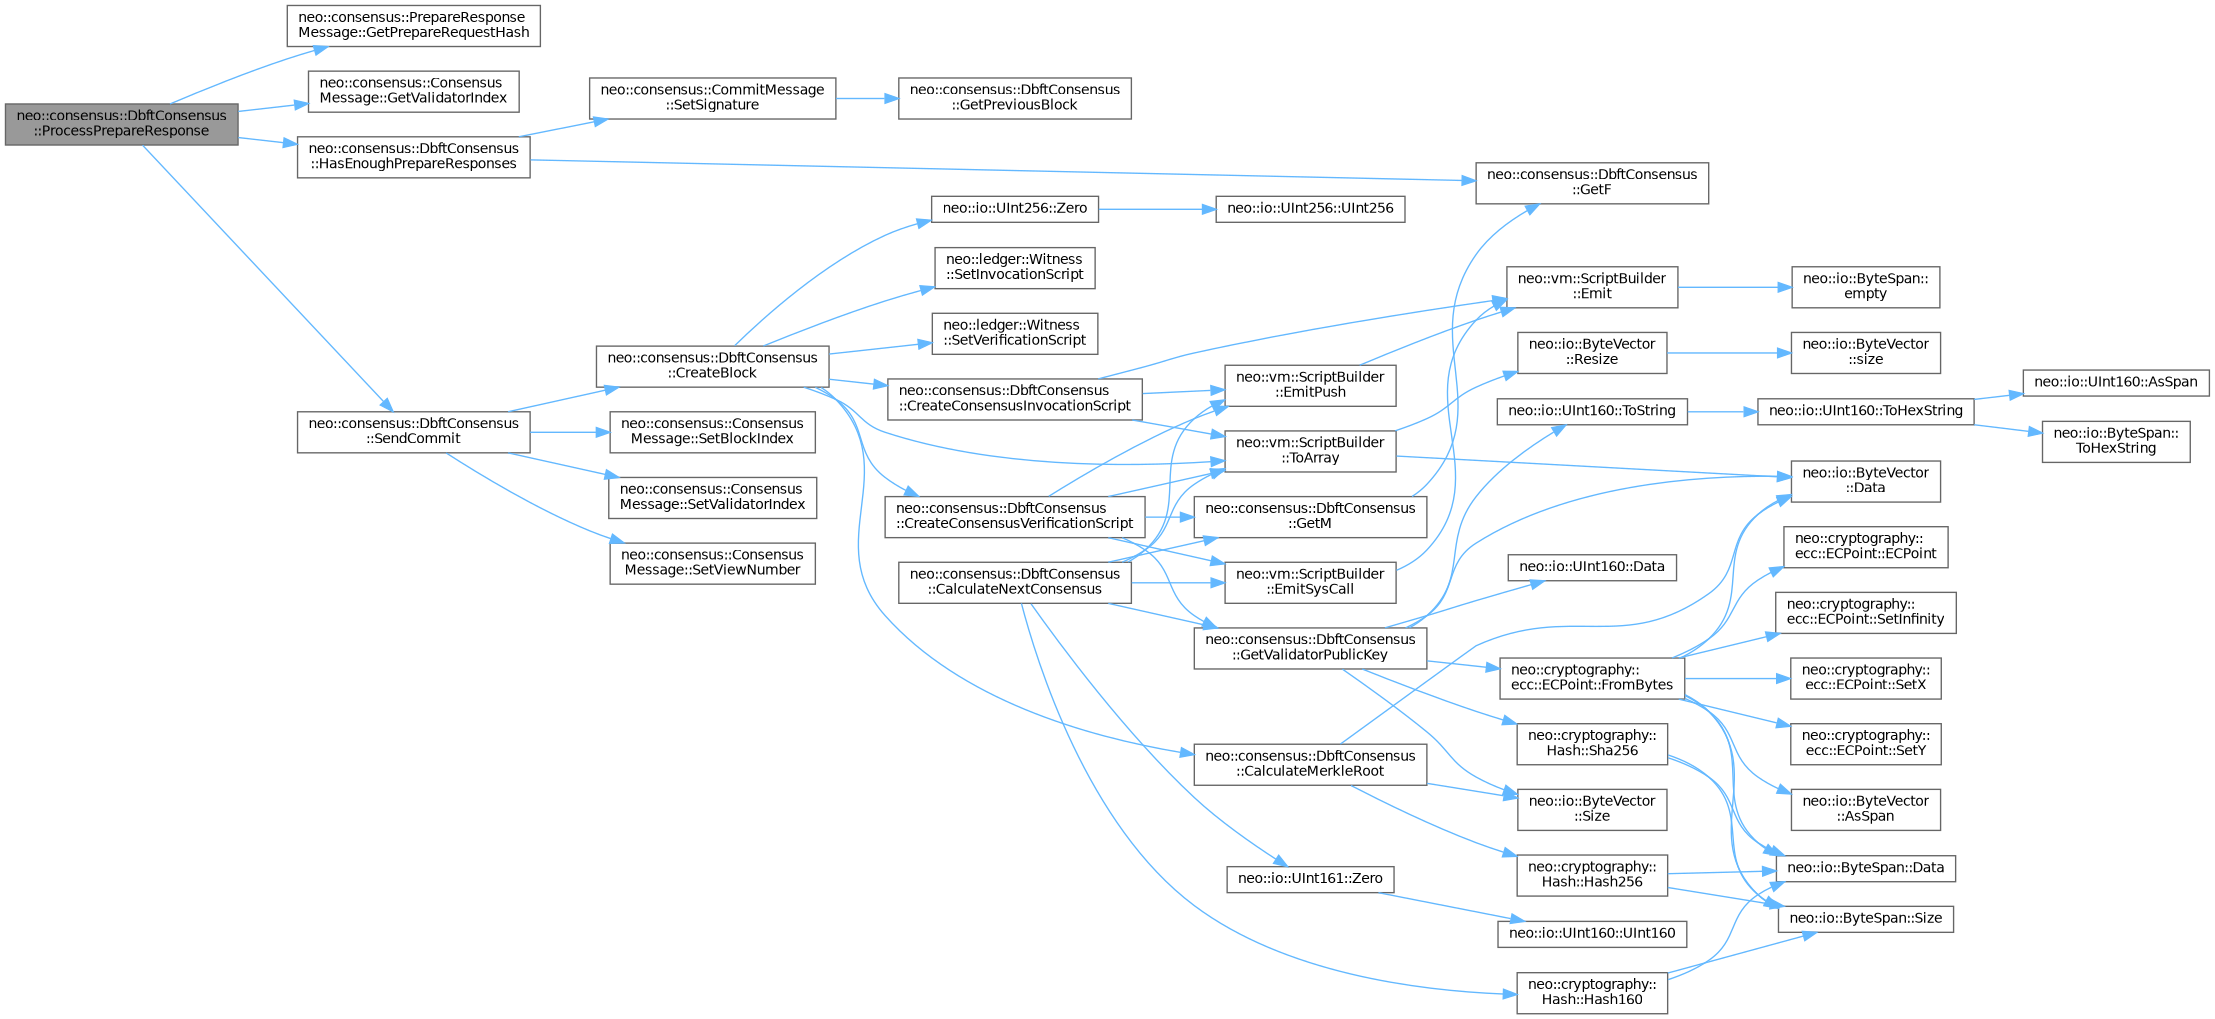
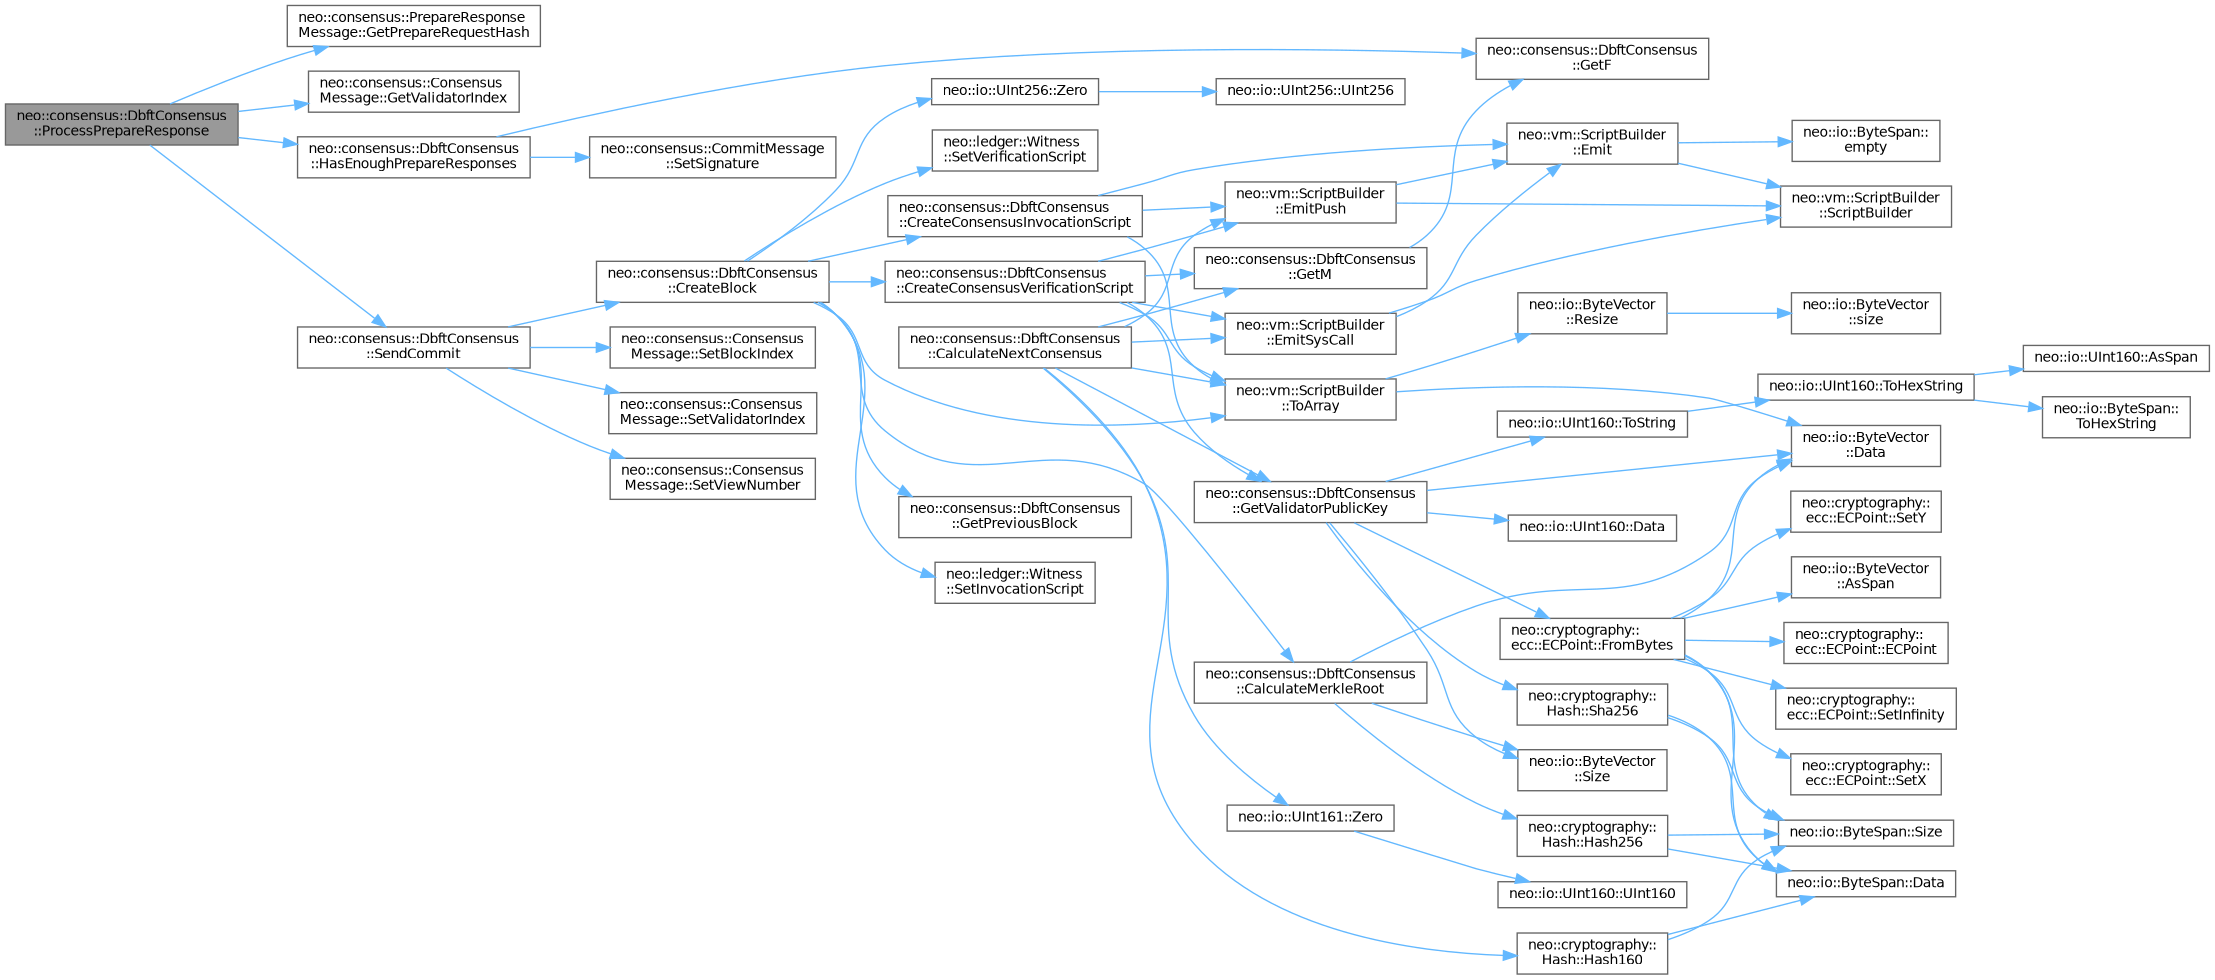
(860, 98) -> (867, 448)
none -> (1866, 207)
